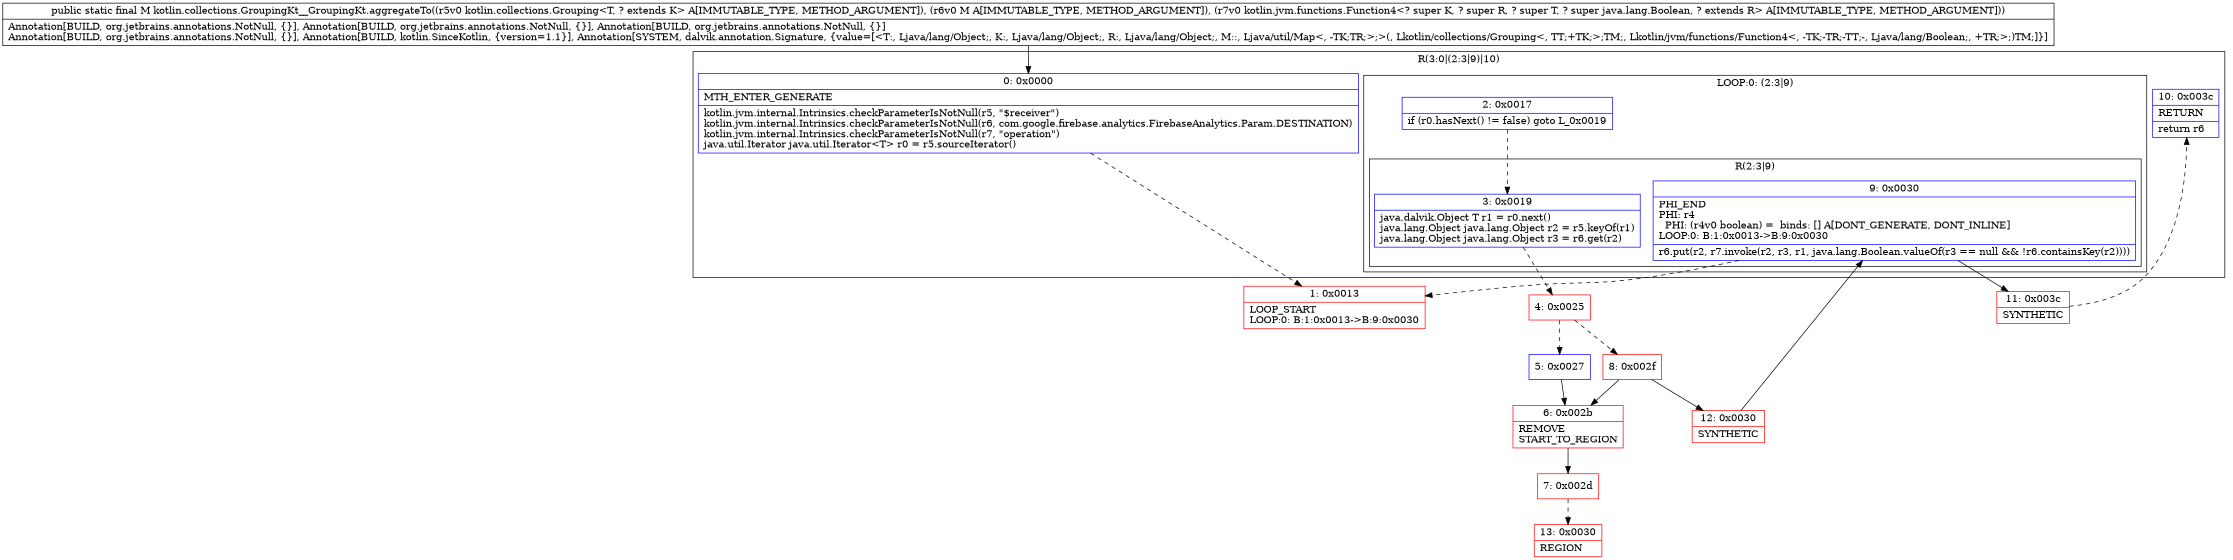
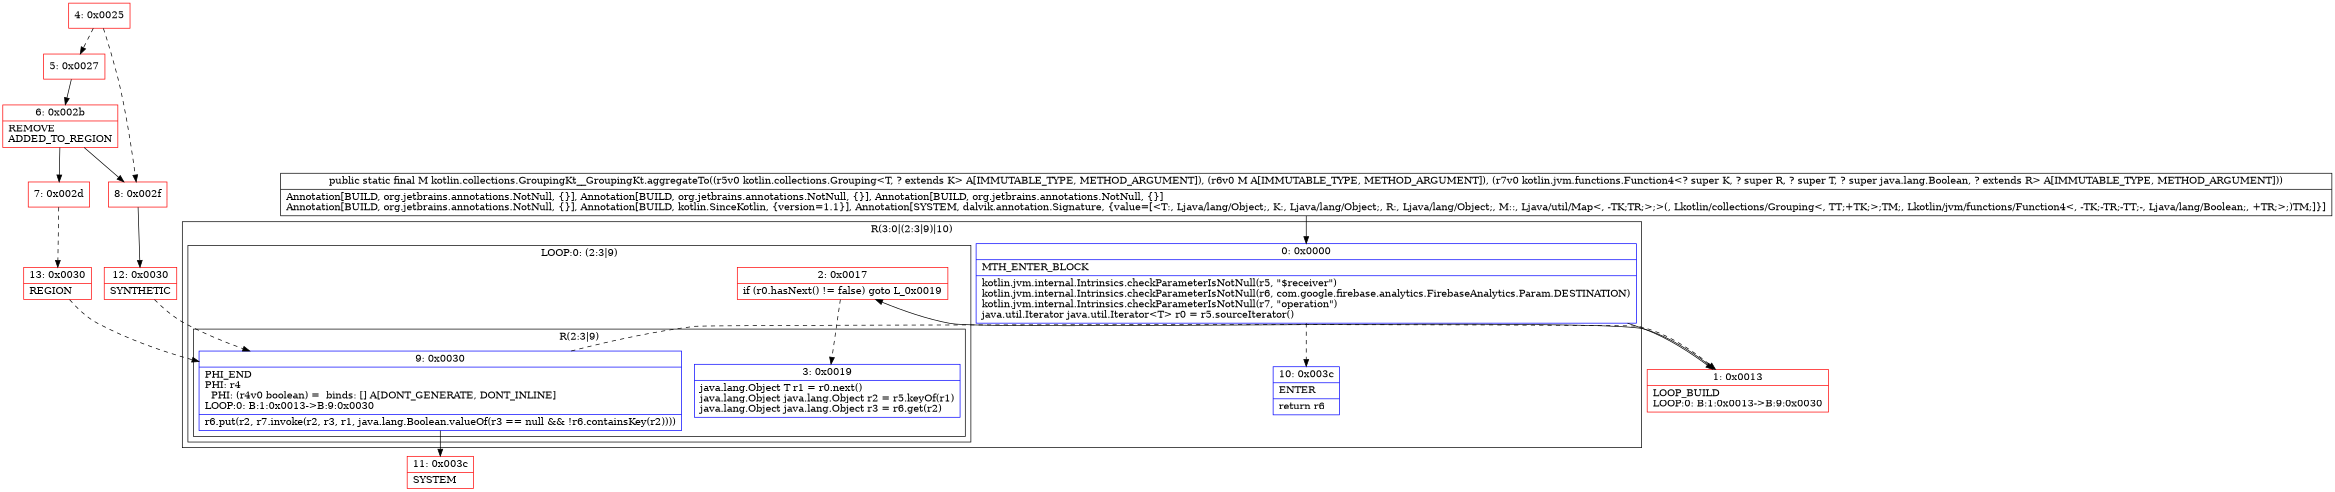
(768, 97) -> (1035, 267)
(1507, 113) -> (843, 283)
(2181, 113) -> (1297, 390)
(1193, 218) -> (1669, 341)
(1466, 218) -> (781, 388)
(2162, 253) -> (1306, 341)
(1532, 262) -> none
(1283, 310) -> (1687, 393)
(2033, 315) -> (435, 480)
none -> (1302, 325)
none -> (127, 337)
(1800, 338) -> (205, 333)
(1560, 367) -> (74, 67)
(1608, 390) -> (101, 162)
(1568, 440) -> (60, 139)
